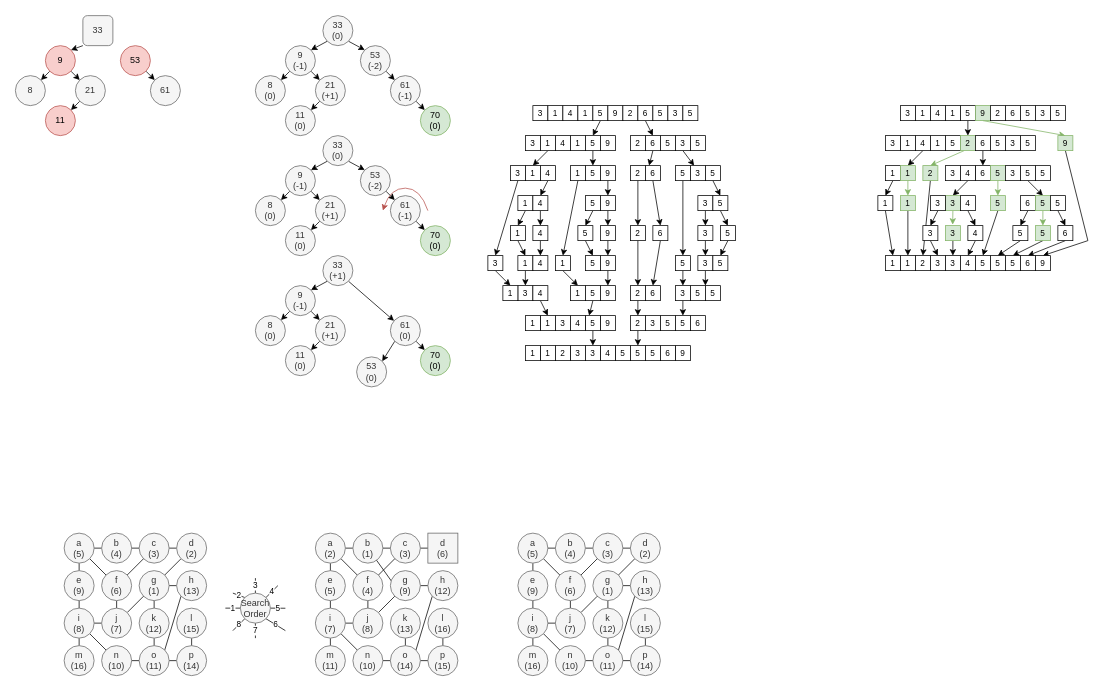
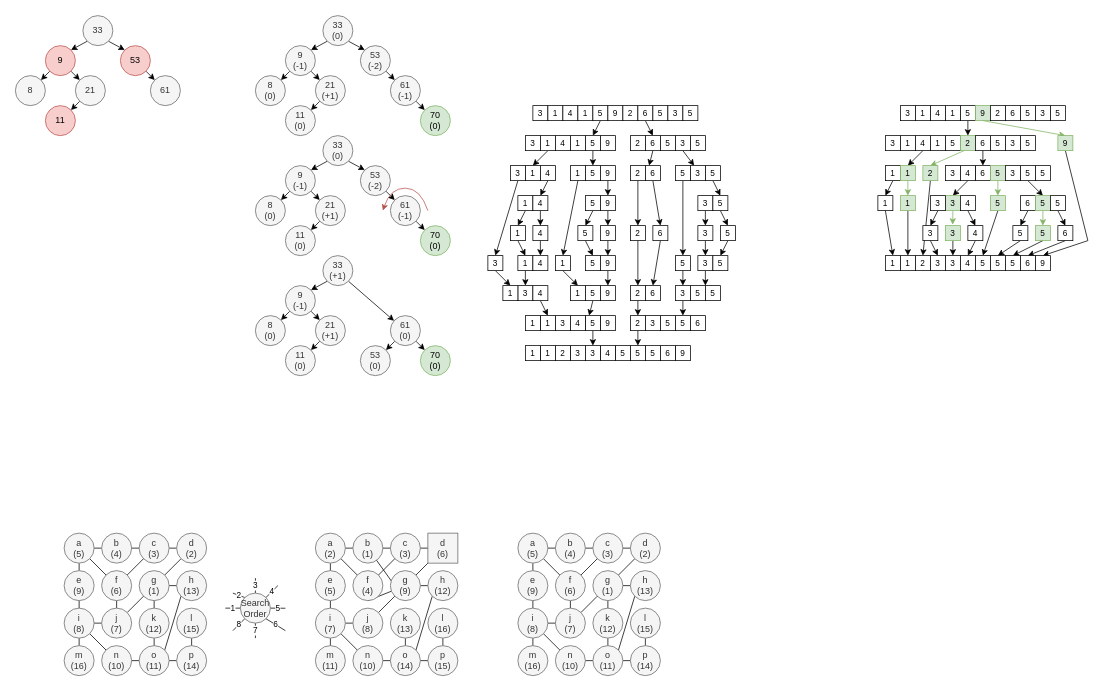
(98, 30) -> (98, 30)
none -> (114, 44)
(372, 372) -> (375, 360)
none -> (422, 569)
(368, 604) -> (384, 594)
